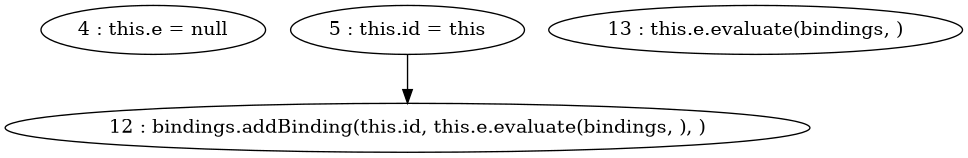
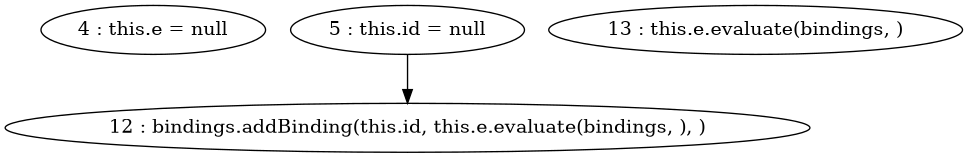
(408, 30) -> (408, 30)
